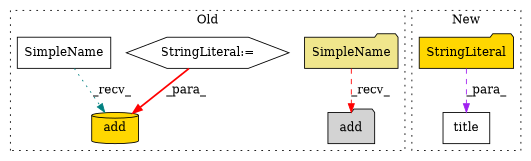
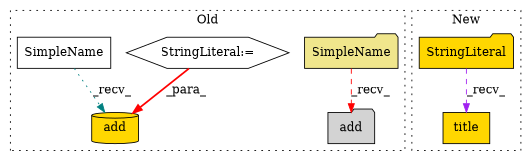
(486, 90) -> (486, 90)
(466, 128) -> (466, 128)
